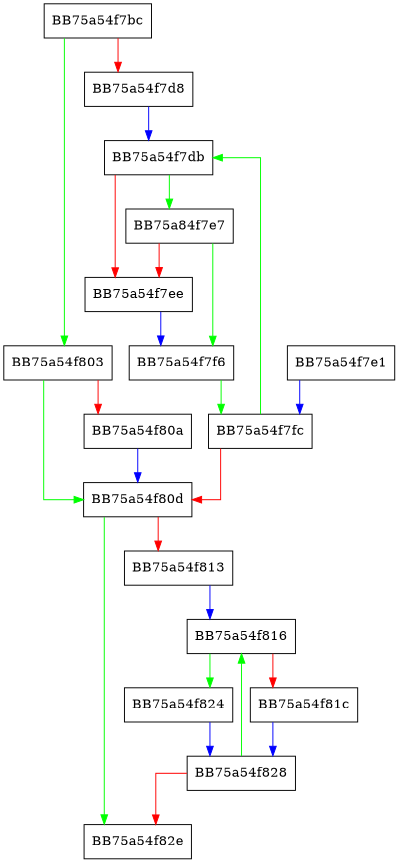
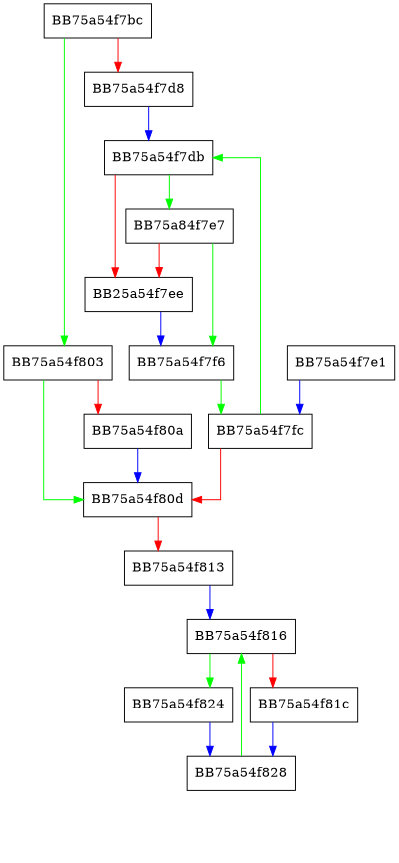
(139, 294) -> (139, 294)
(138, 842) -> none
